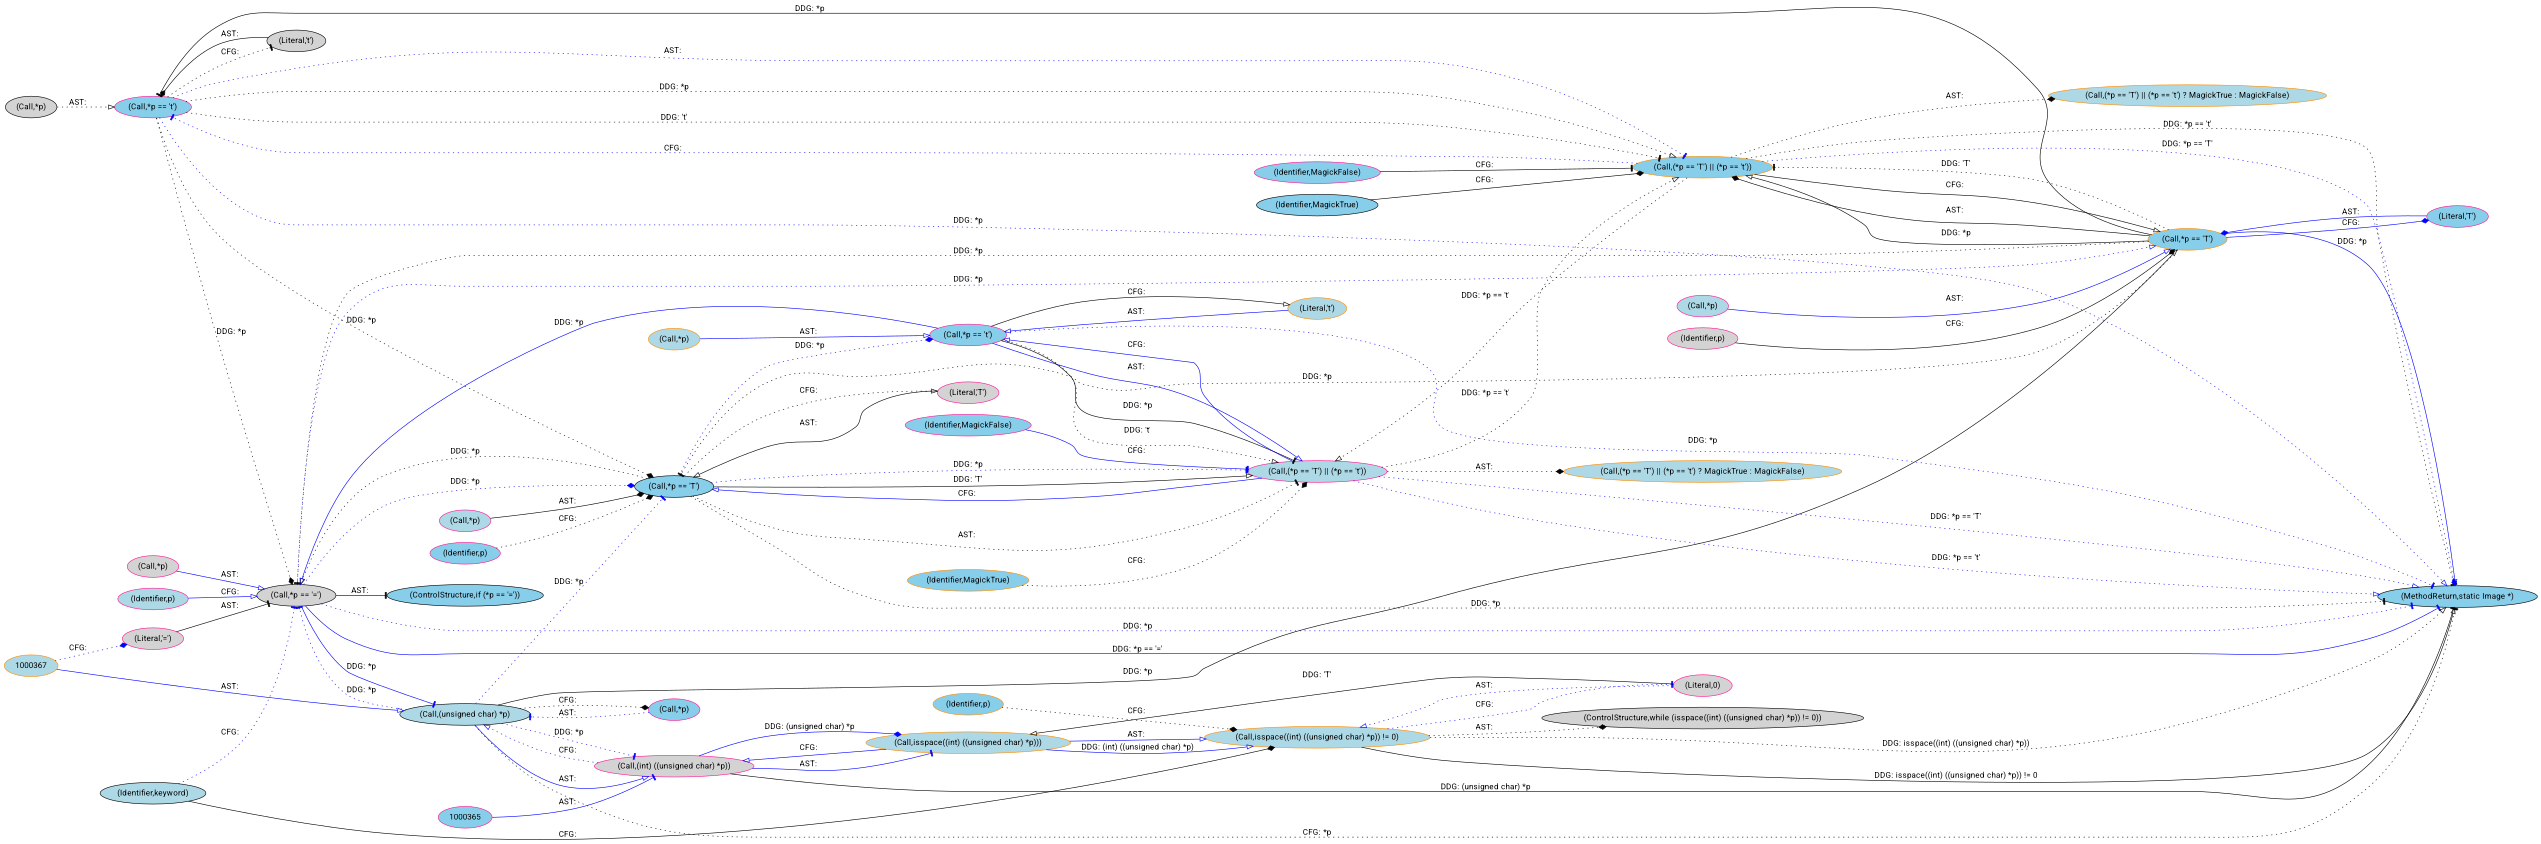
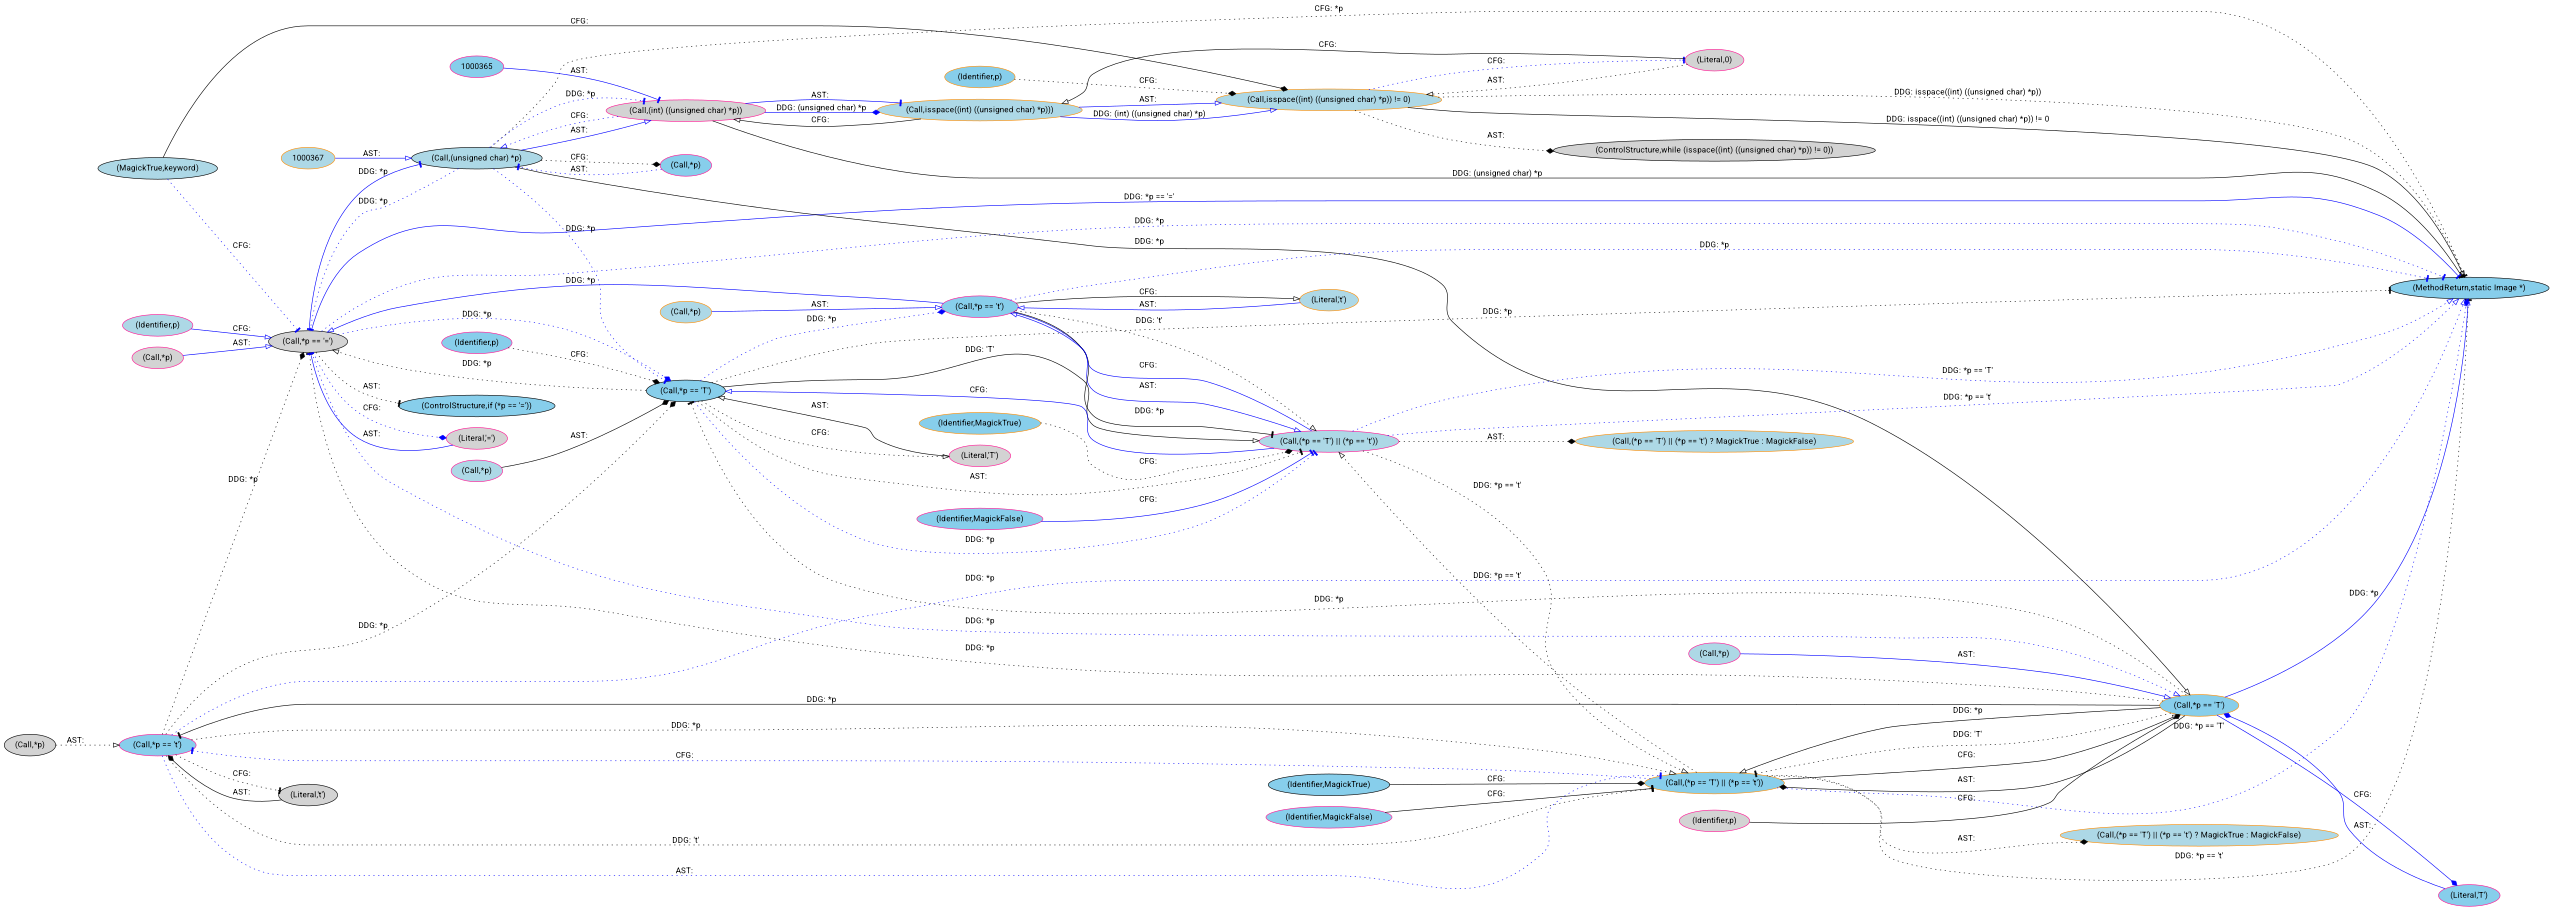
(360, 595) -> (351, 387)
(222, 618) -> (358, 438)
(87, 653) -> (362, 415)
(1317, 675) -> (1329, 45)
(1517, 691) -> (1561, 83)
(818, 755) -> (830, 126)
(153, 793) -> (158, 168)
